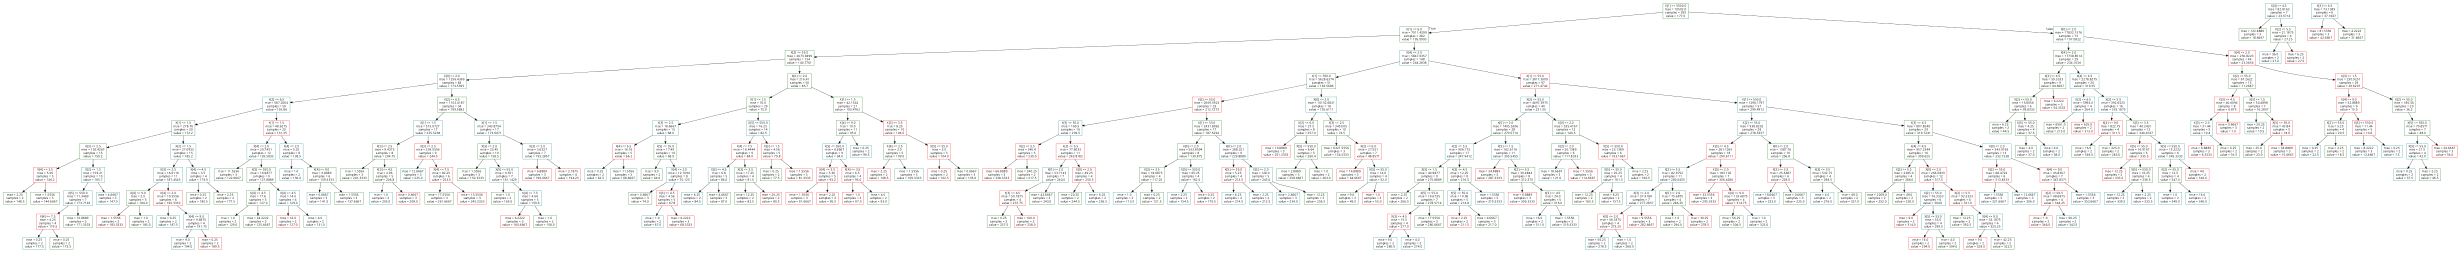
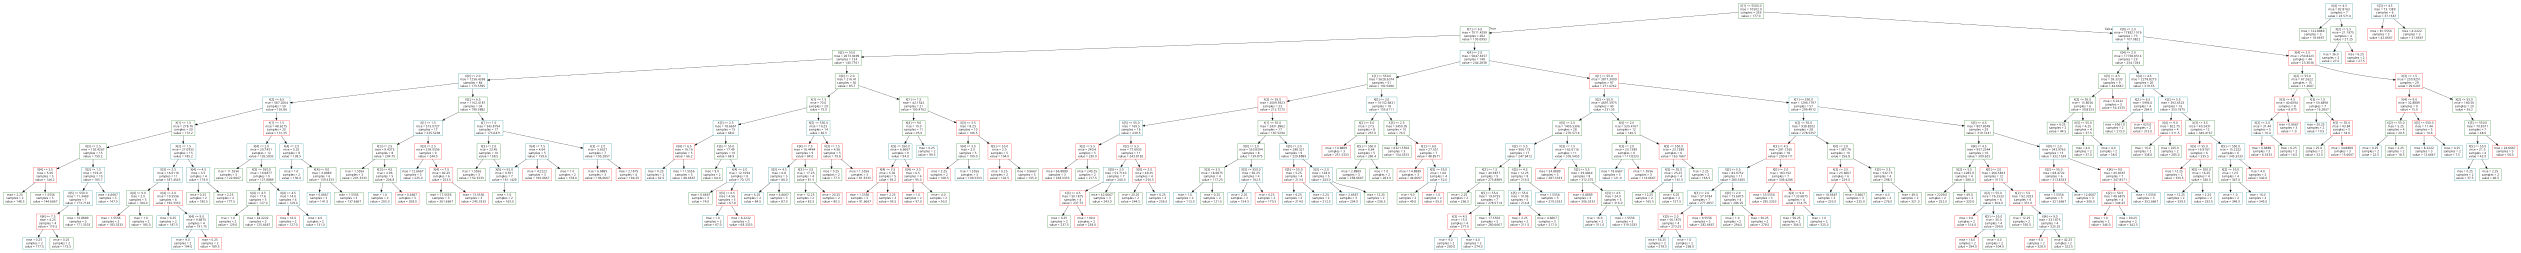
(516, 186) -> (522, 162)
